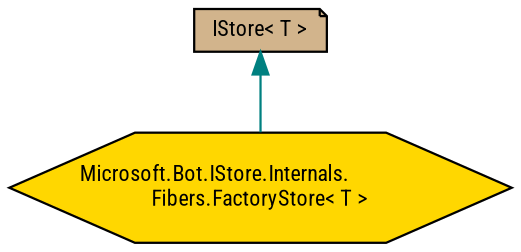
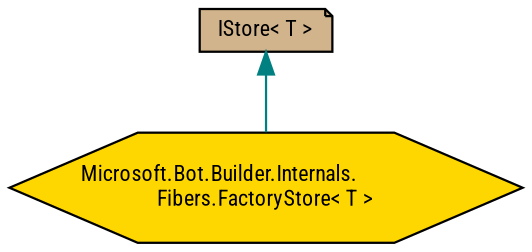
(261, 188) -> (266, 188)
